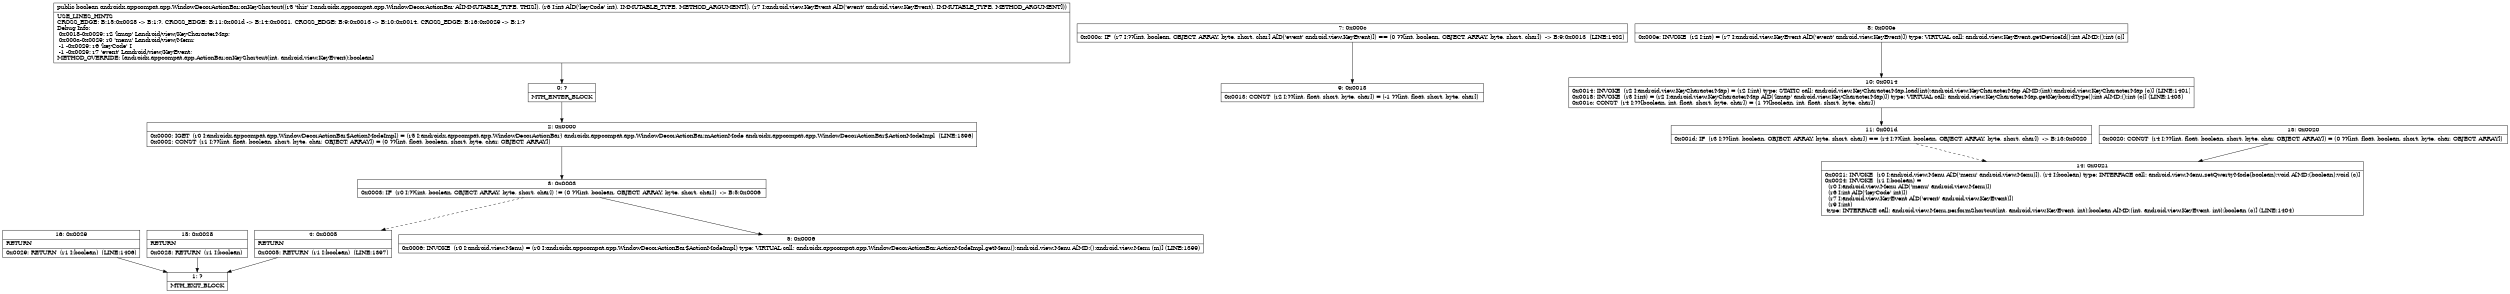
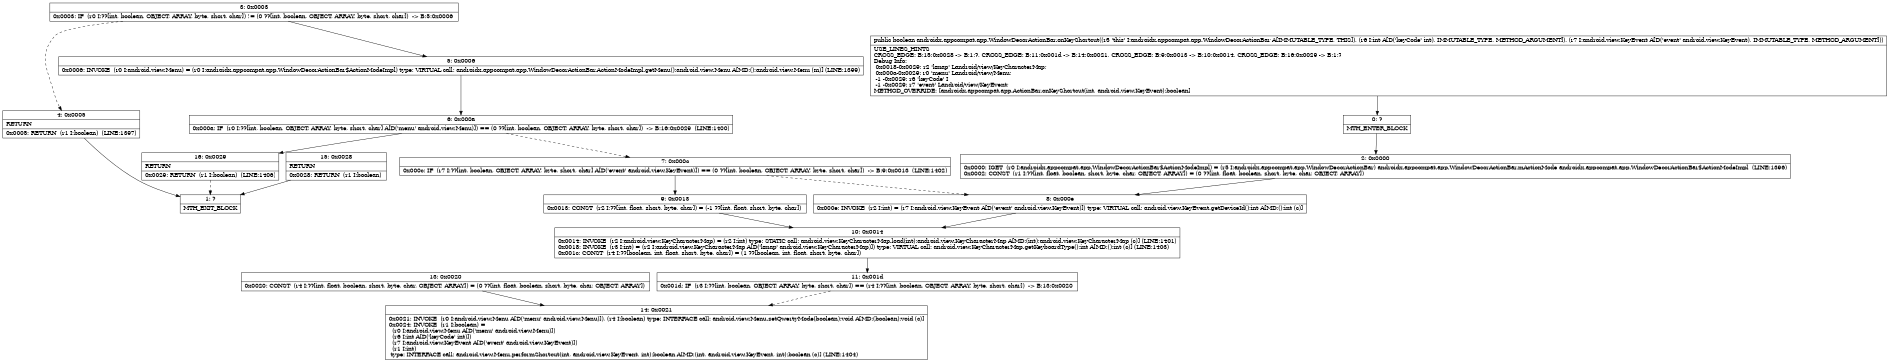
none -> (461, 124)
(562, 161) -> (1207, 186)
none -> (866, 185)
(1839, 205) -> (403, 349)
none -> (754, 220)
(140, 264) -> (210, 185)
